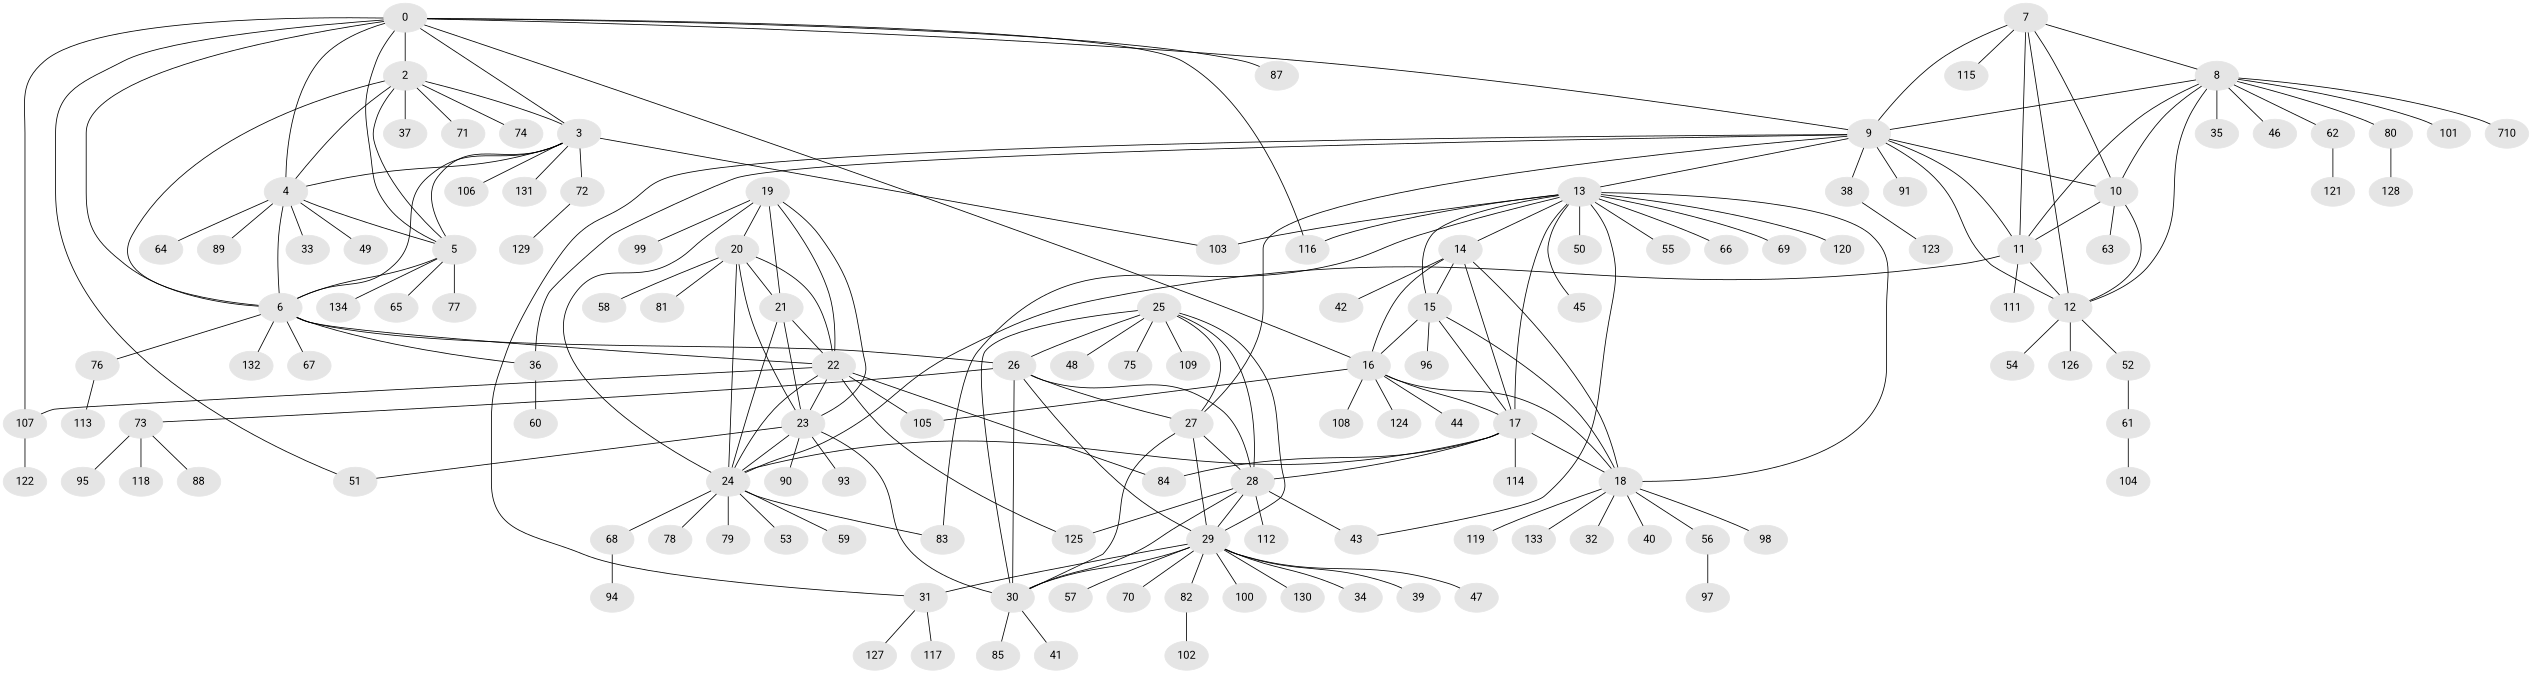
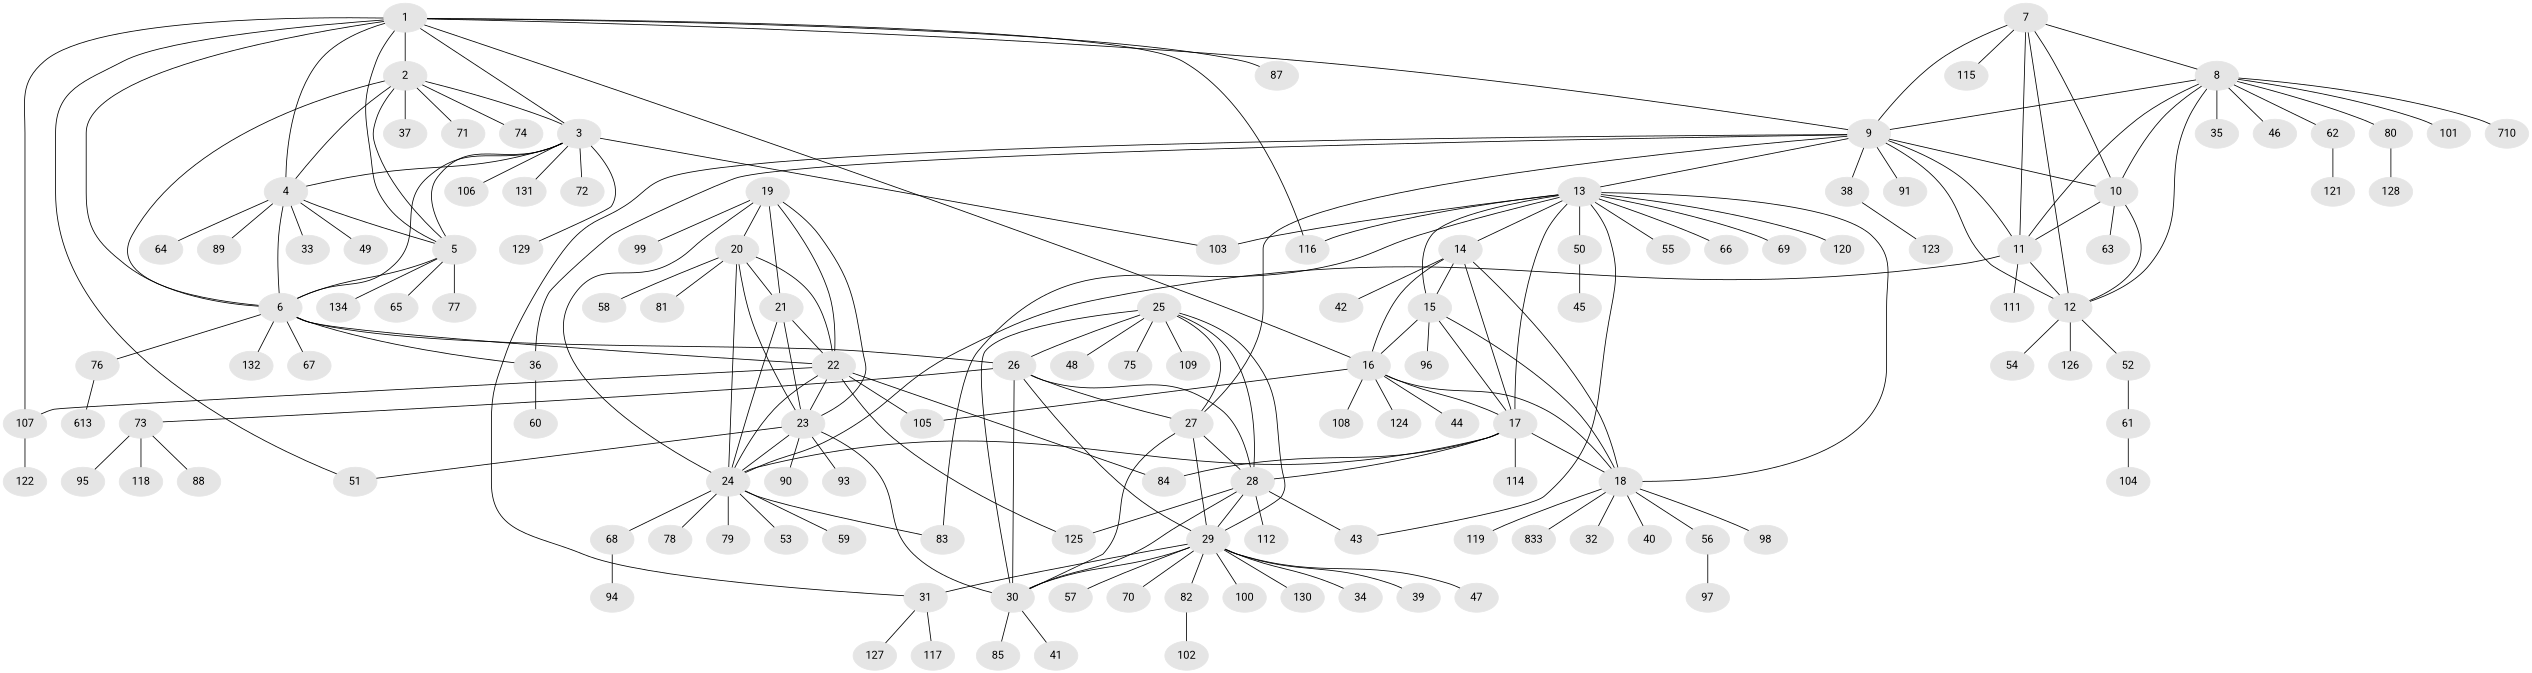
(405, 18) -> (405, 18)
(552, 221) -> (606, 210)
(1548, 250) -> (1580, 279)
(83, 424) -> (83, 424)
(1534, 540) -> (1534, 540)
